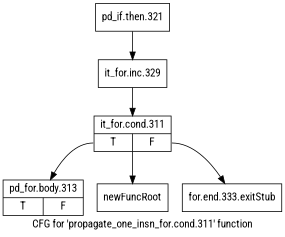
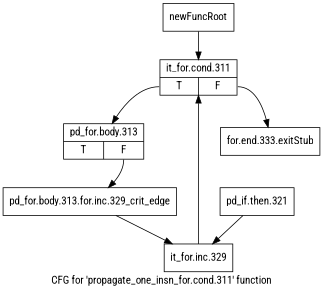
(133, 164) -> (198, 42)
none -> (90, 202)
